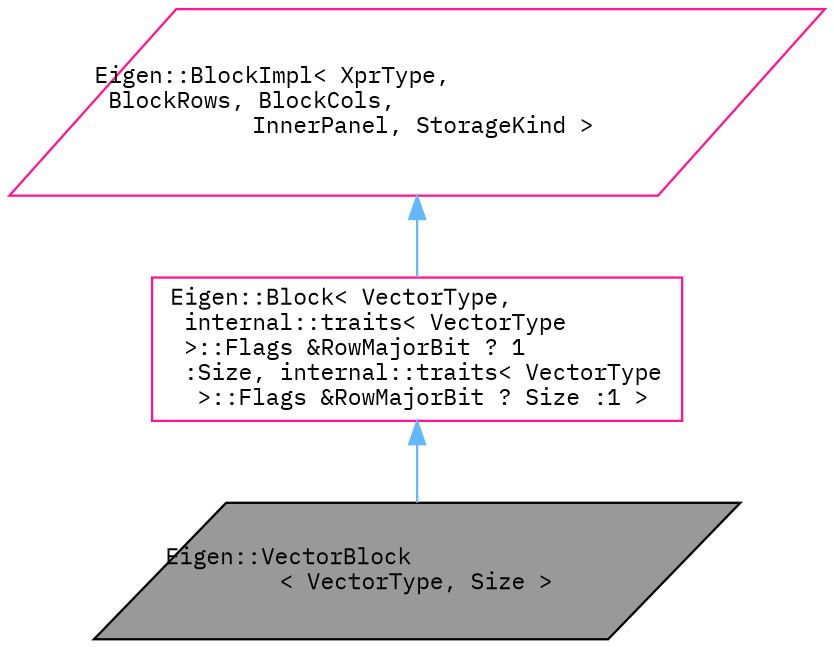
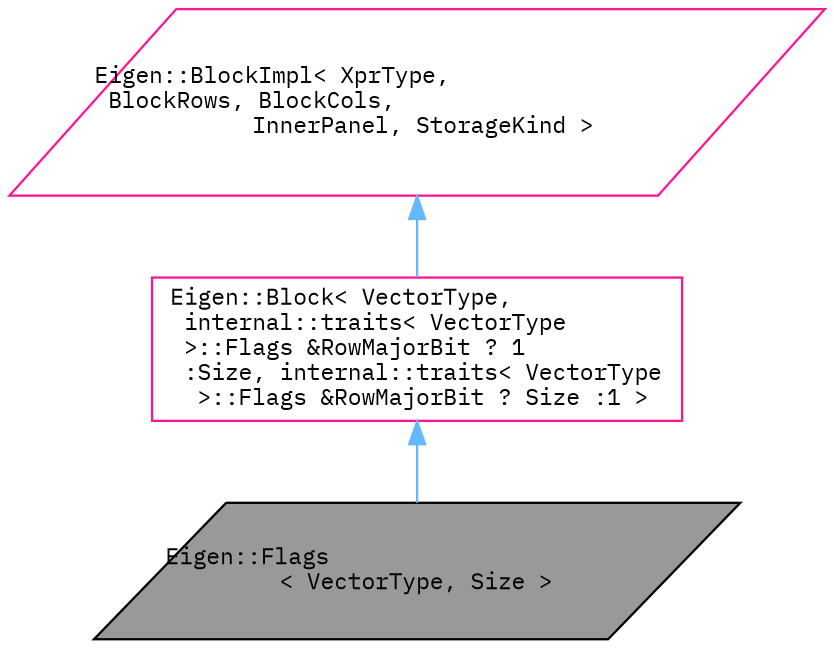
(417, 571) -> (417, 571)
